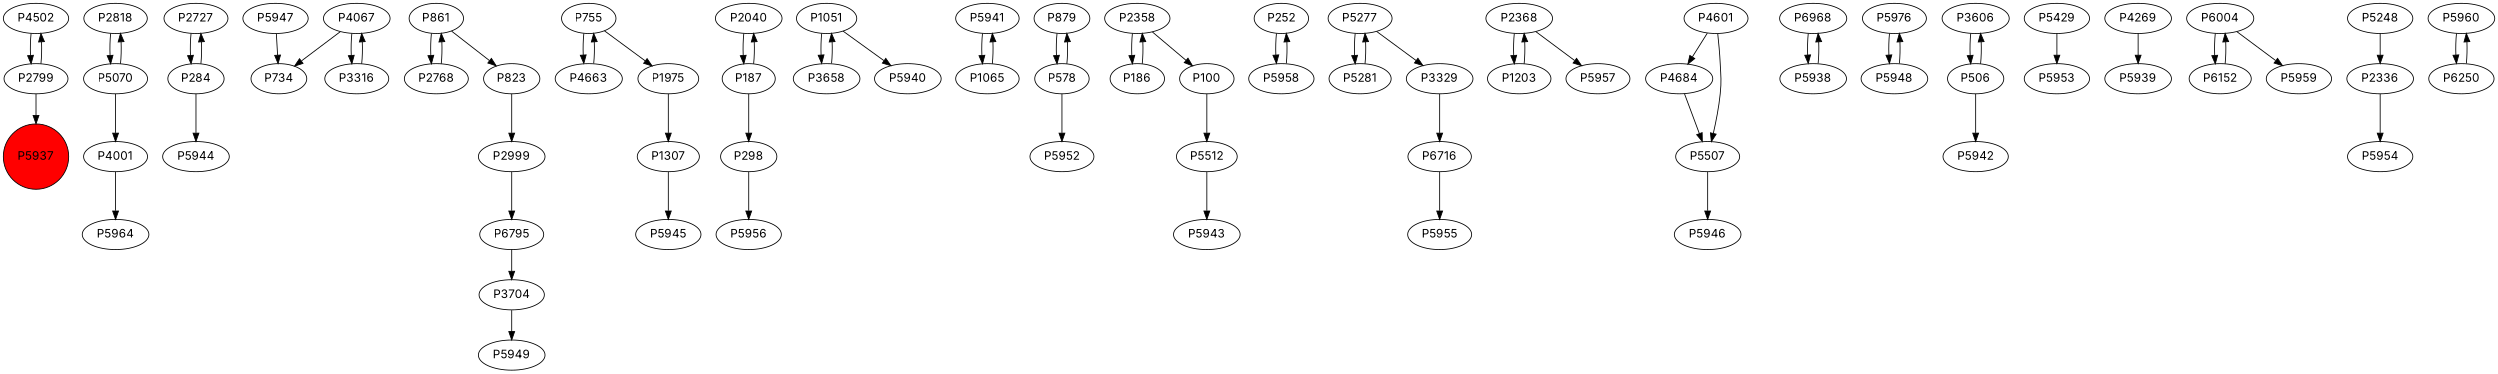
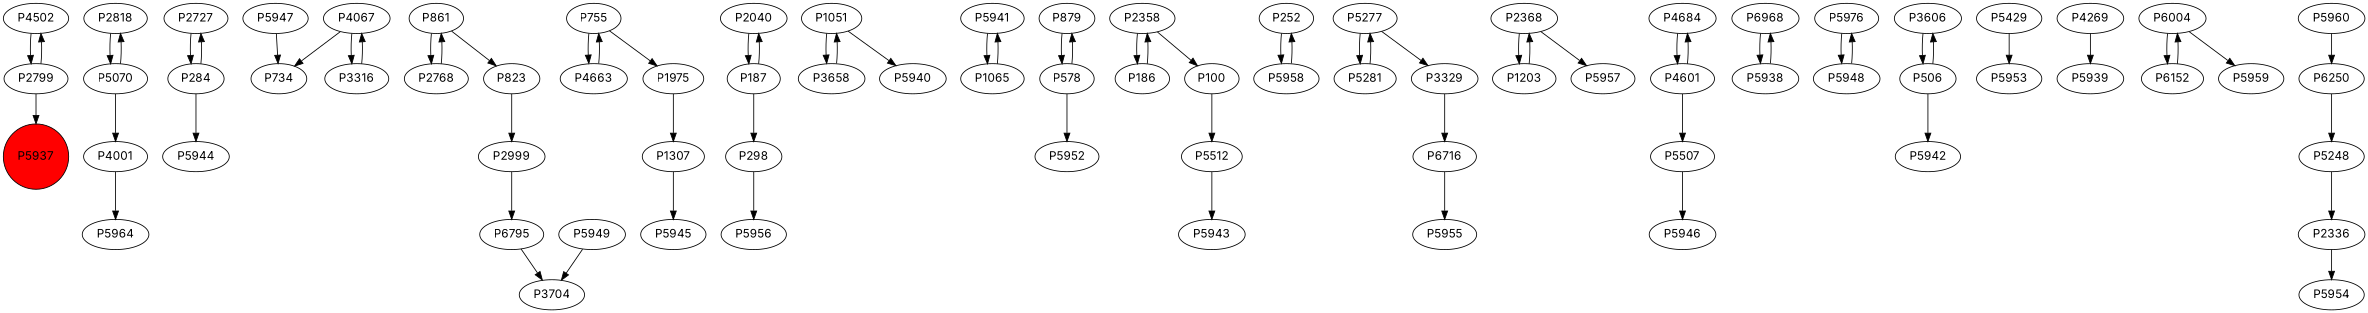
(2467, 53) -> (2332, 113)
(1692, 114) -> (1677, 44)
(512, 321) -> (574, 261)
